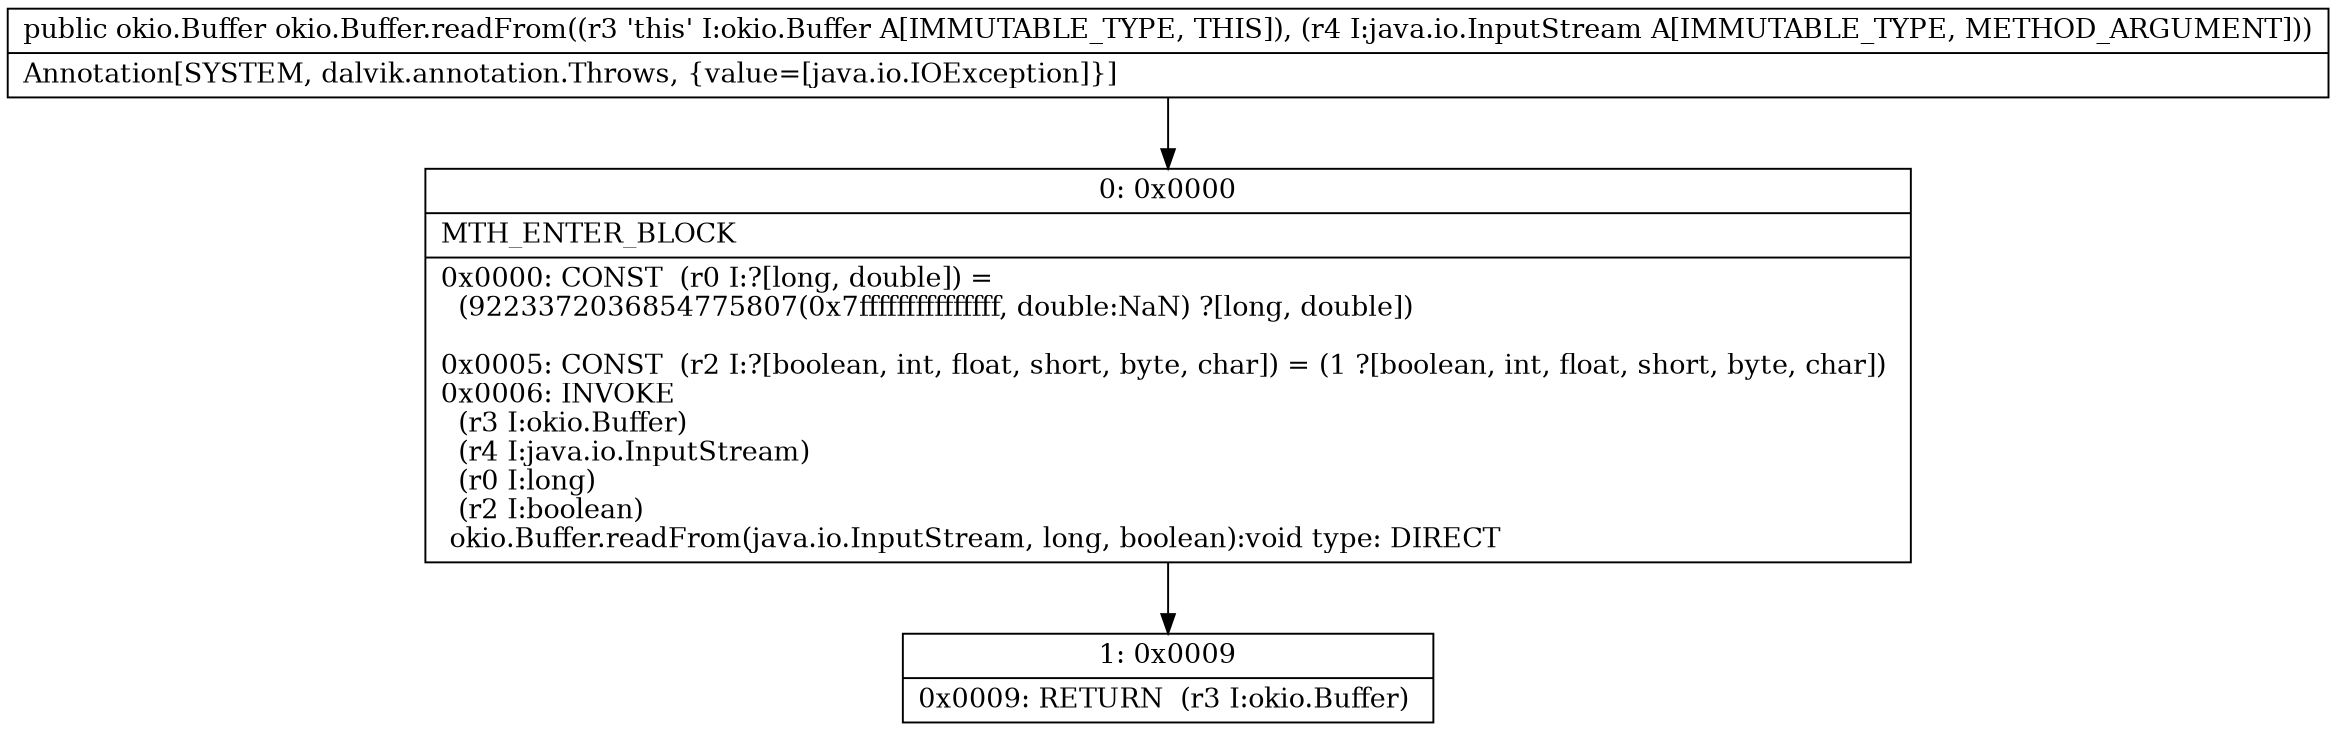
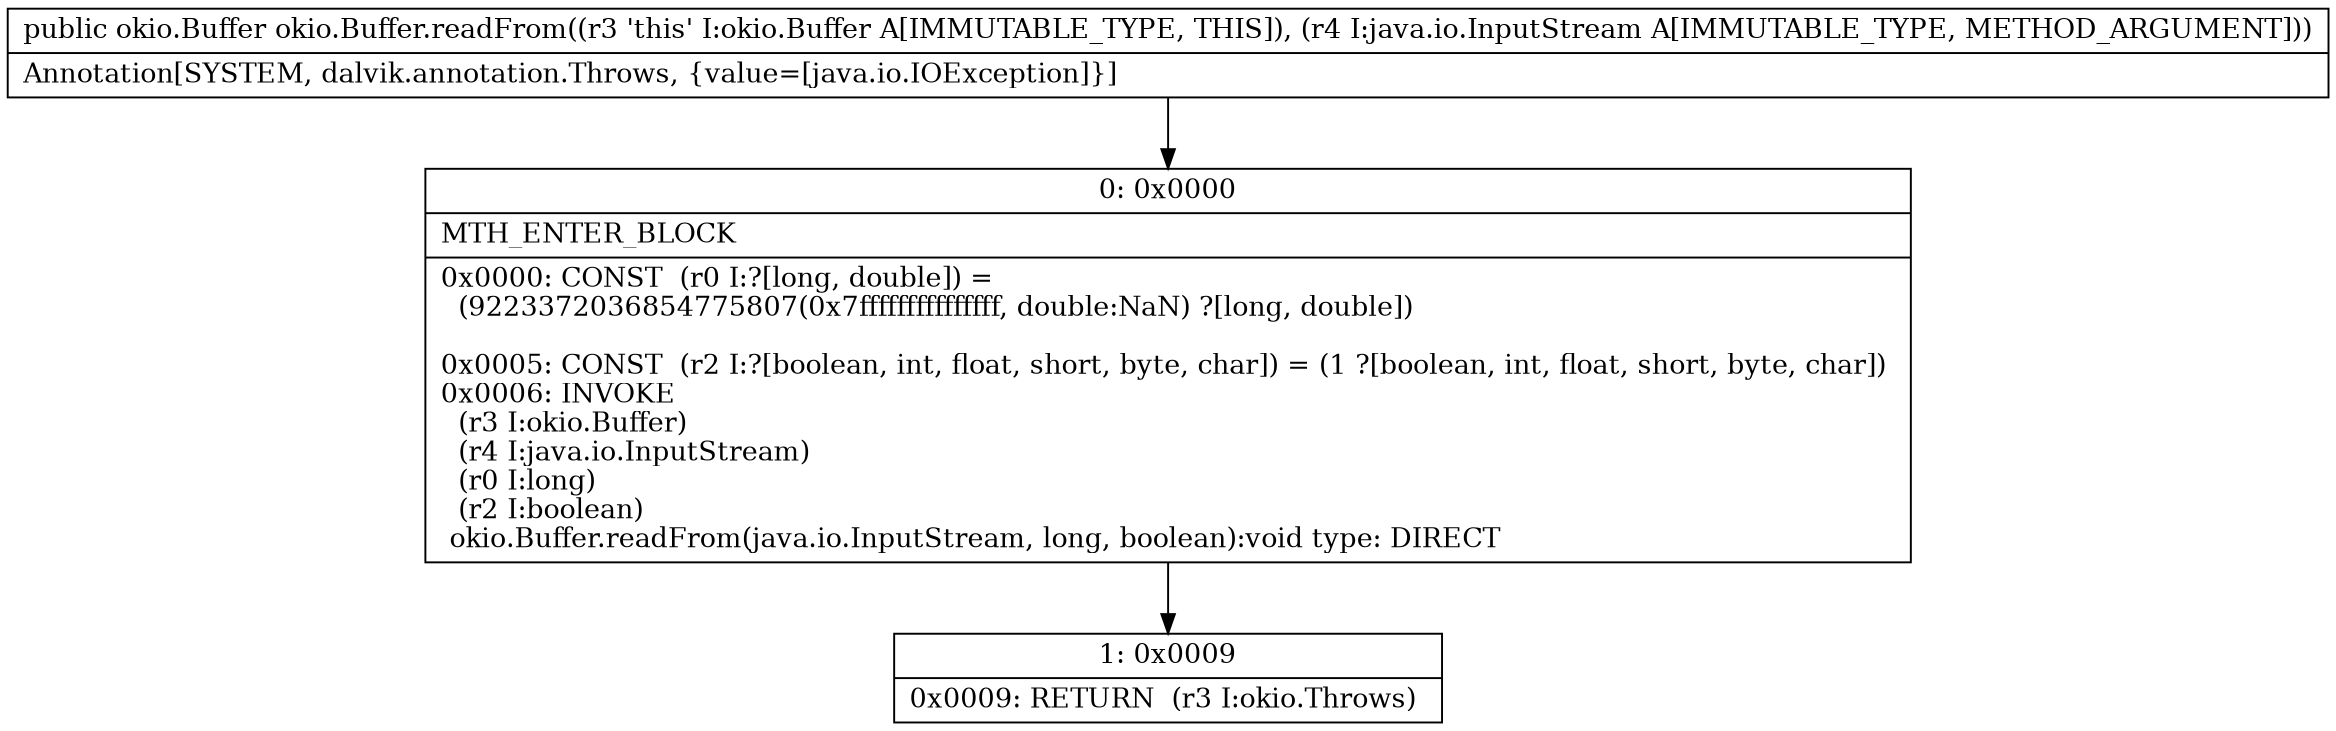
(1168, 699) -> (1168, 699)
